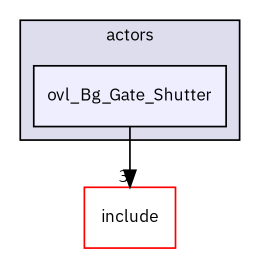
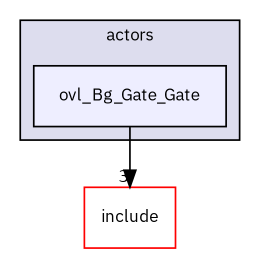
(130, 96) -> (130, 96)
